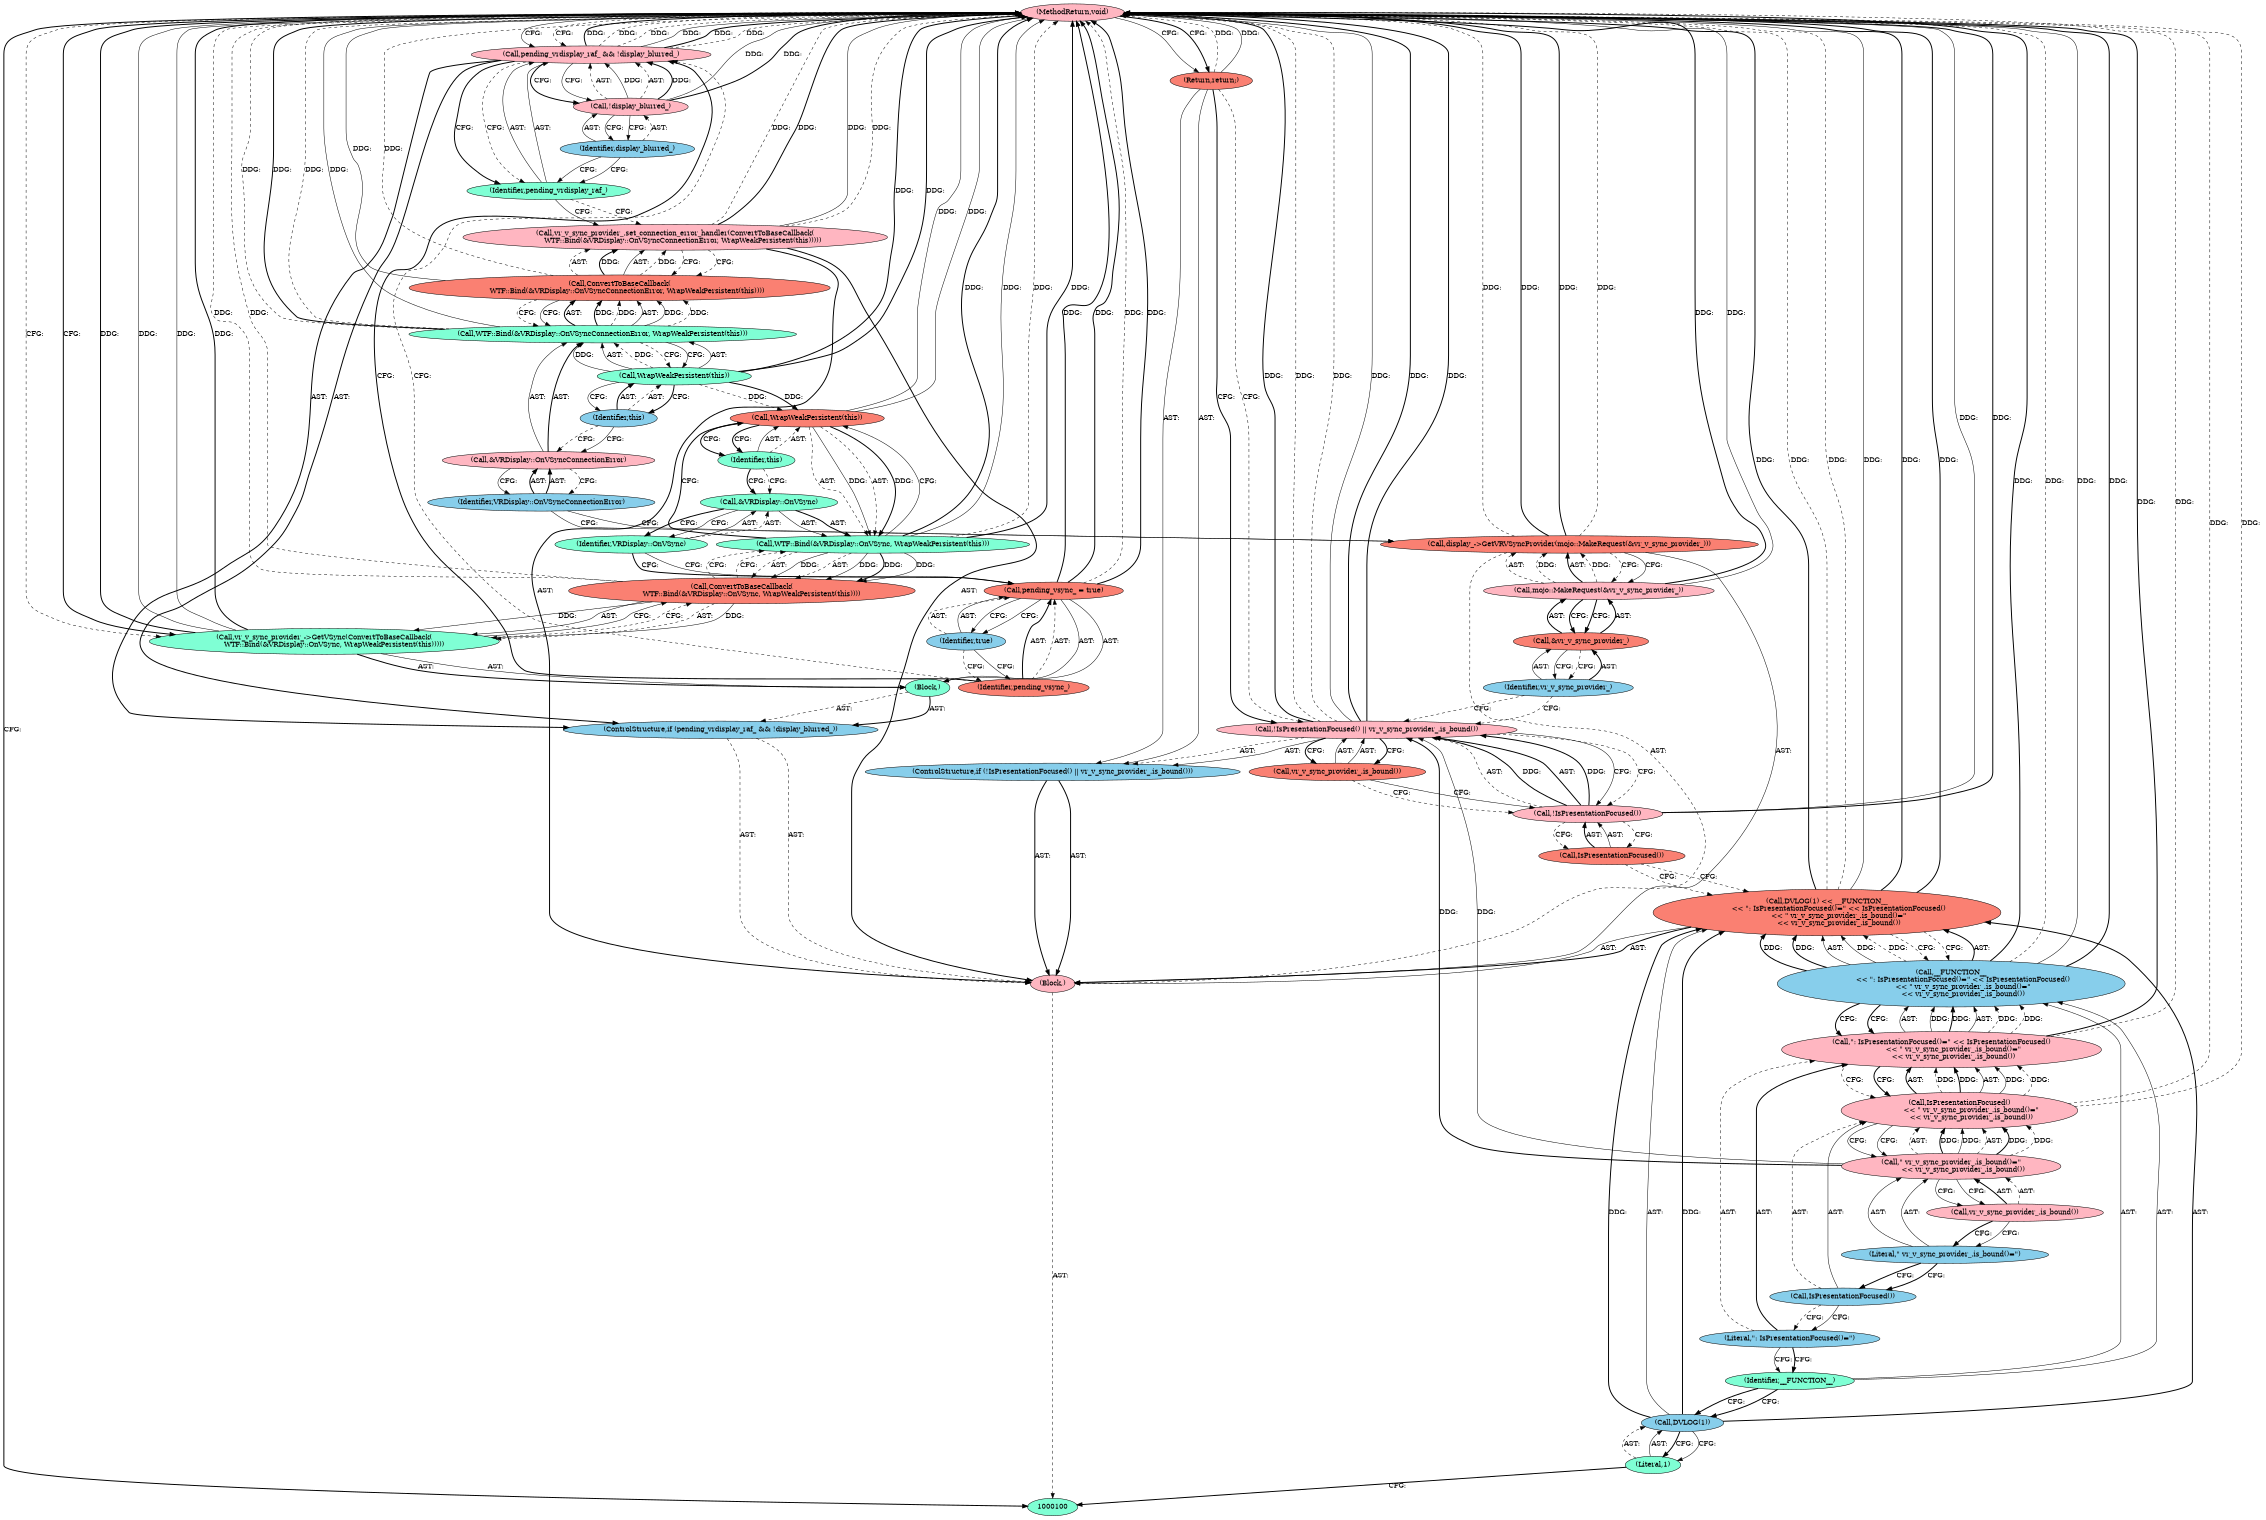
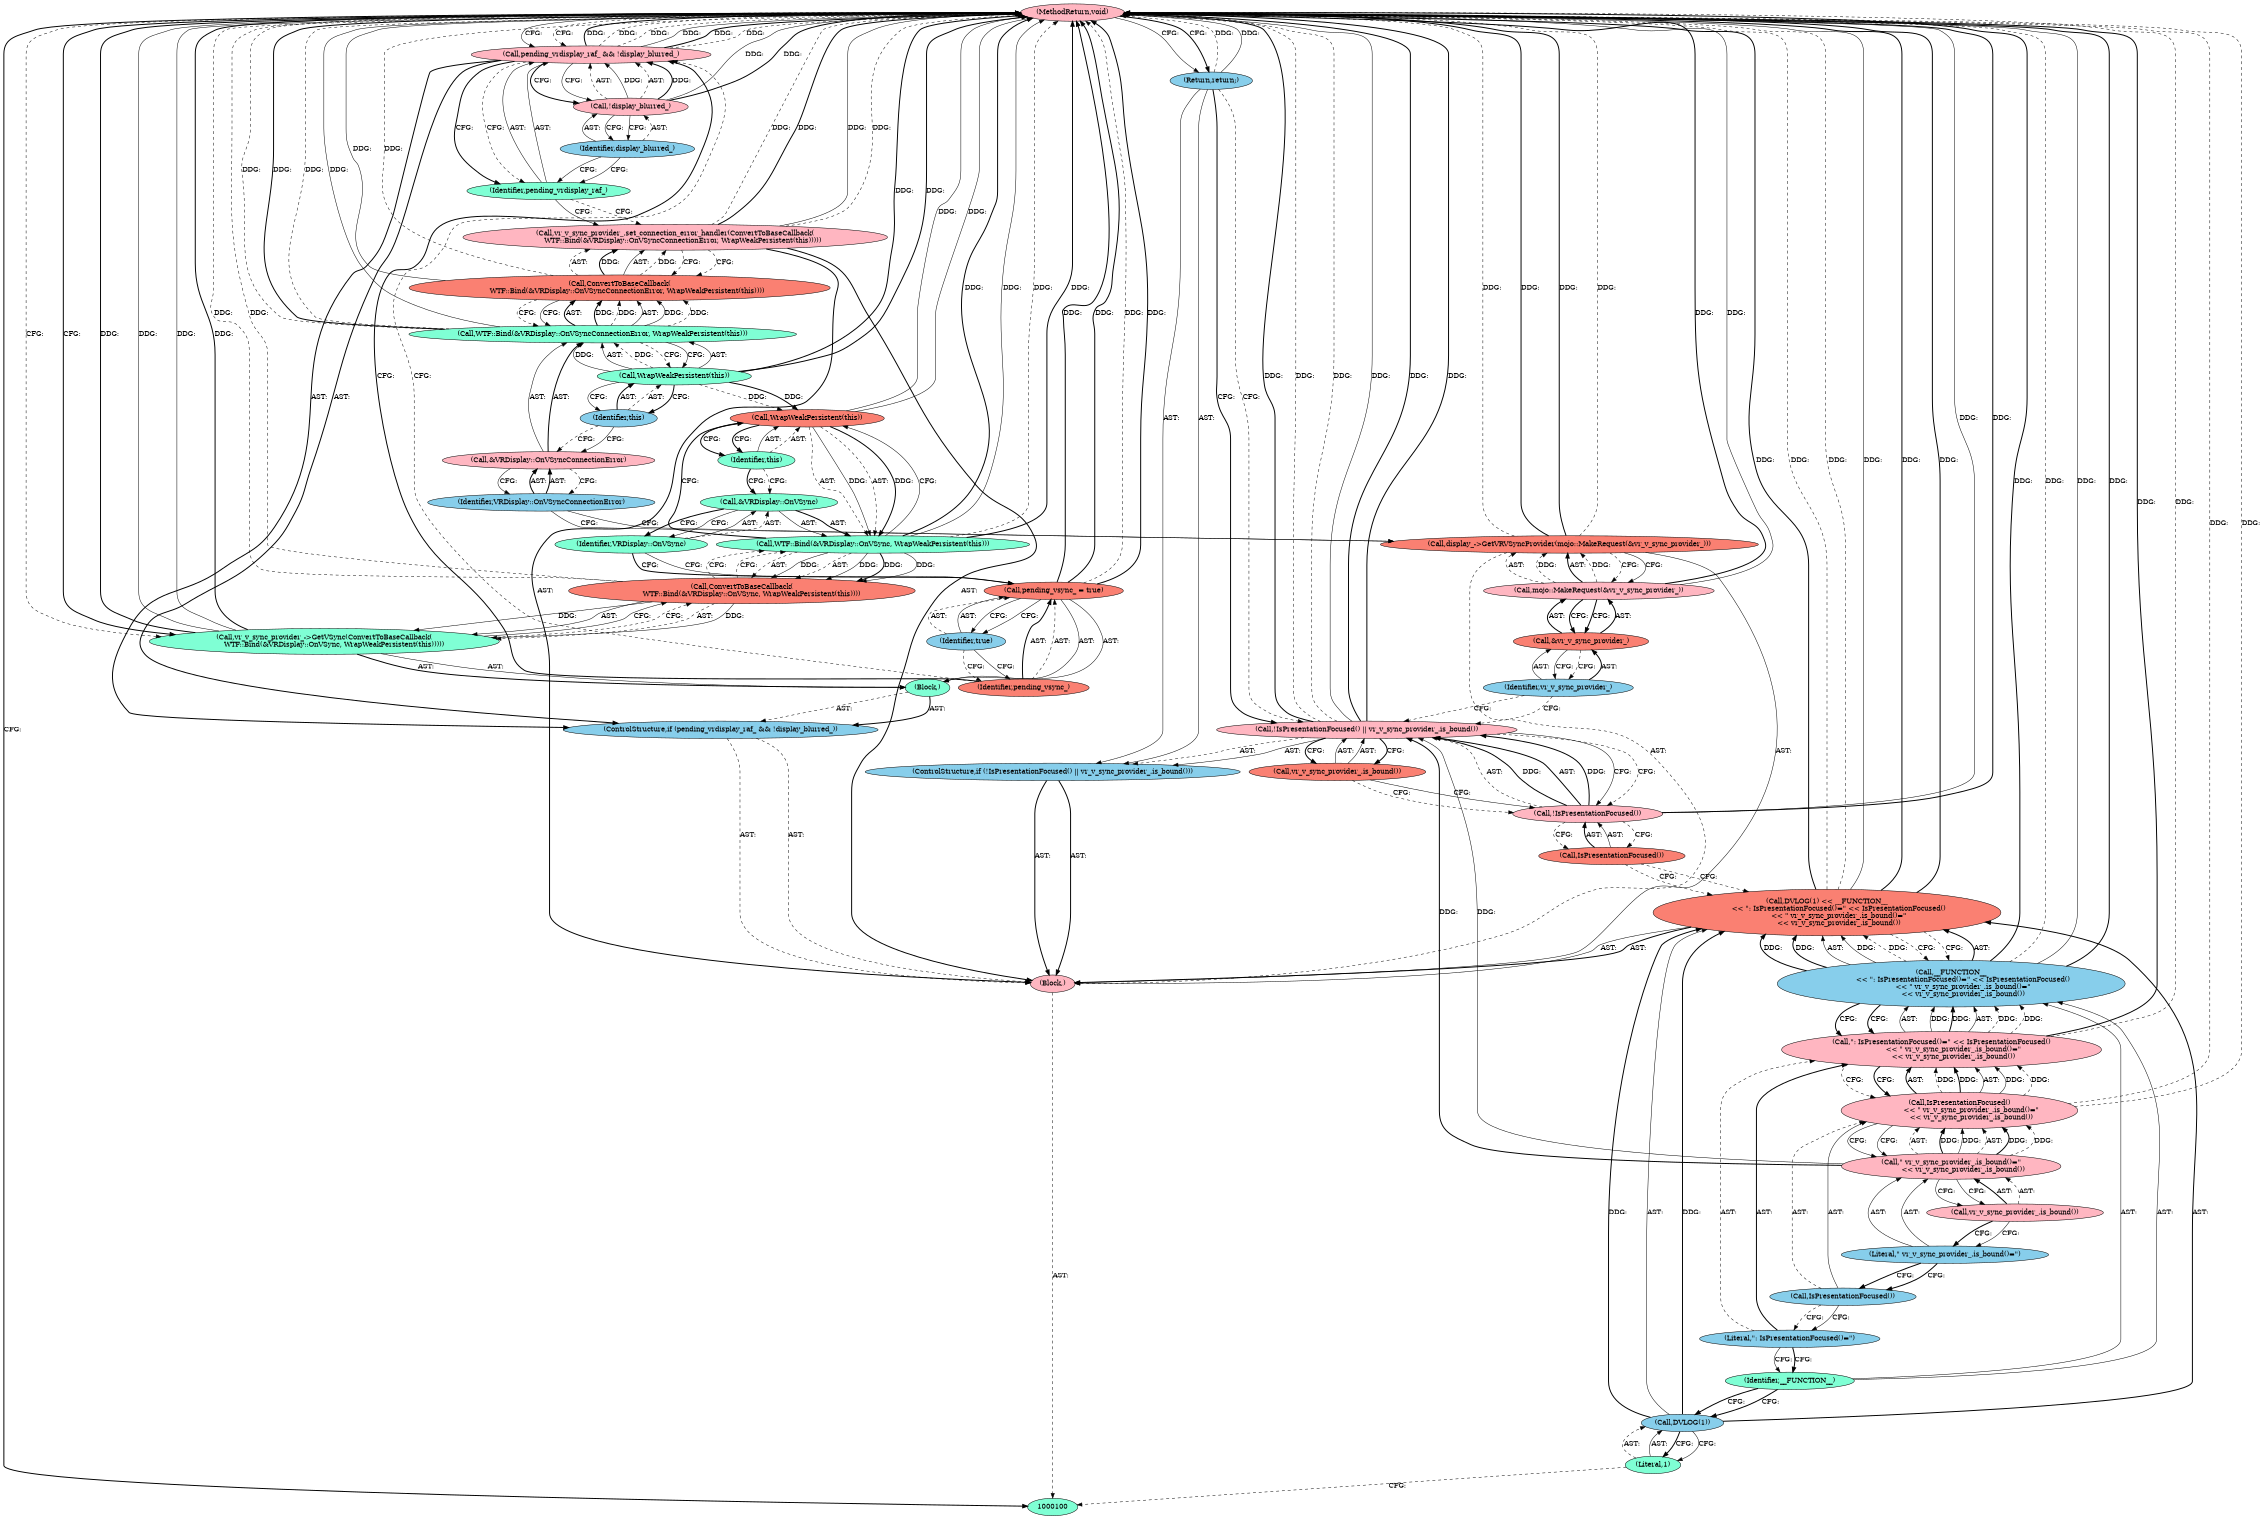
(1211, 81) -> (1211, 81)
(1354, 1486) -> (1354, 1486)
